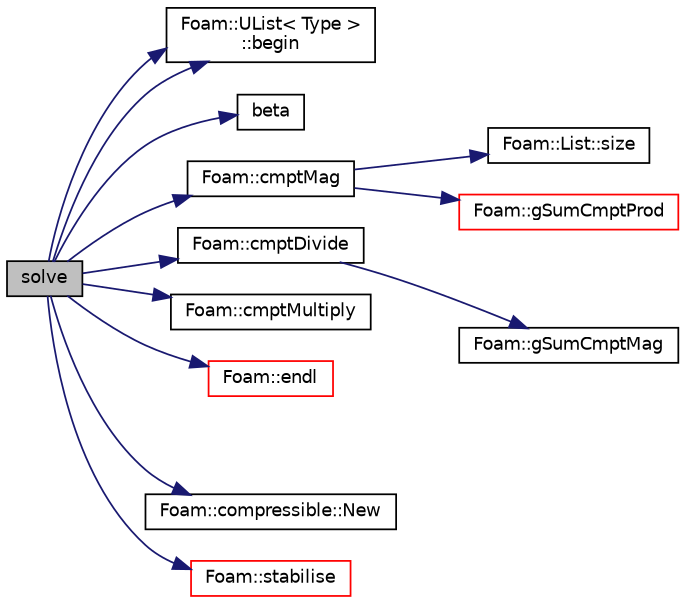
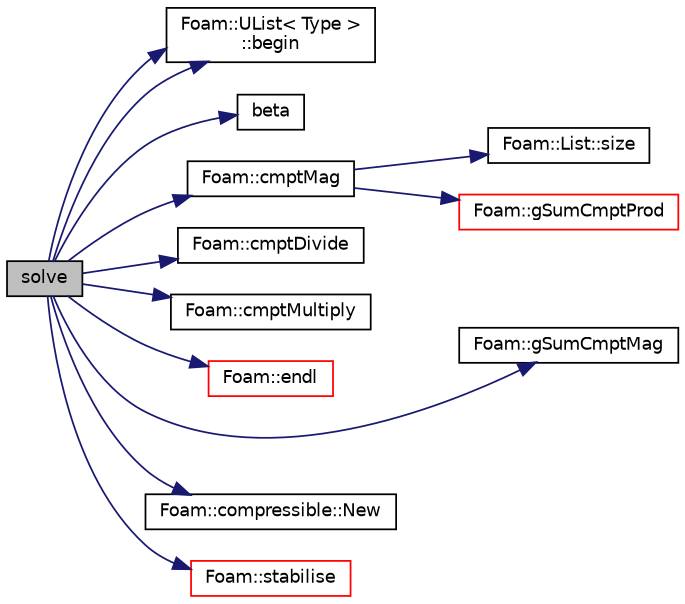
(426, 289) -> (261, 437)
